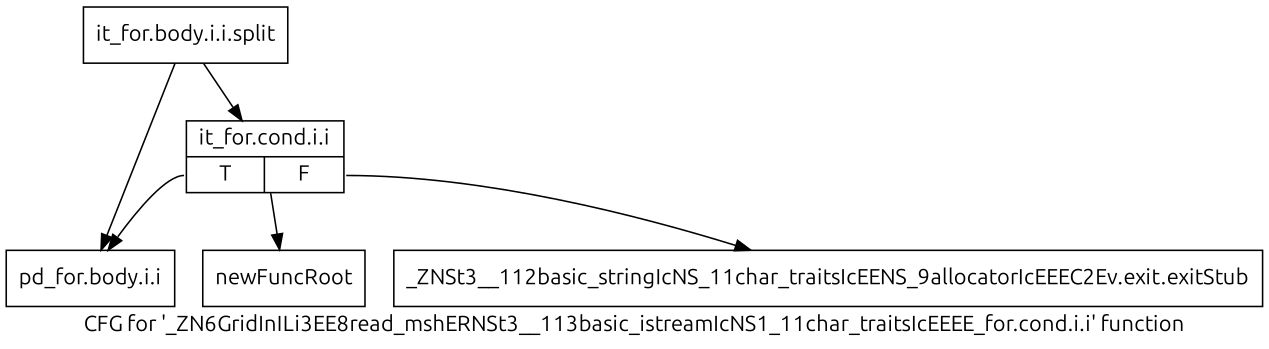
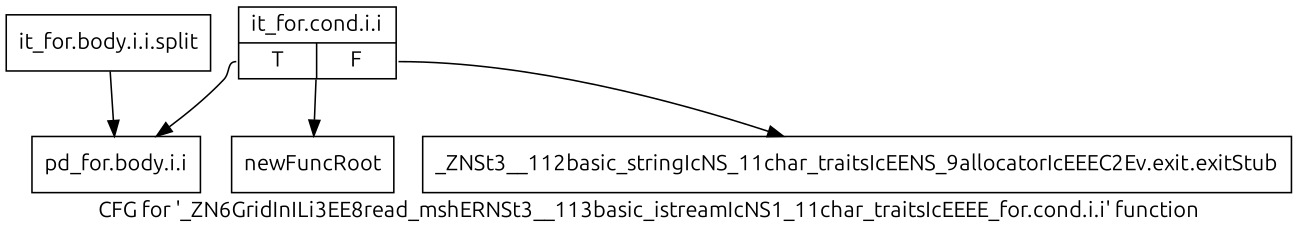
(218, 85) -> none
